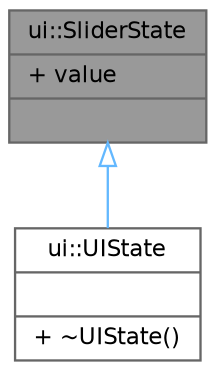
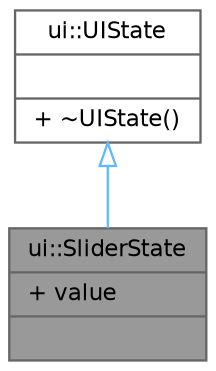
(108, 197) -> (108, 197)
